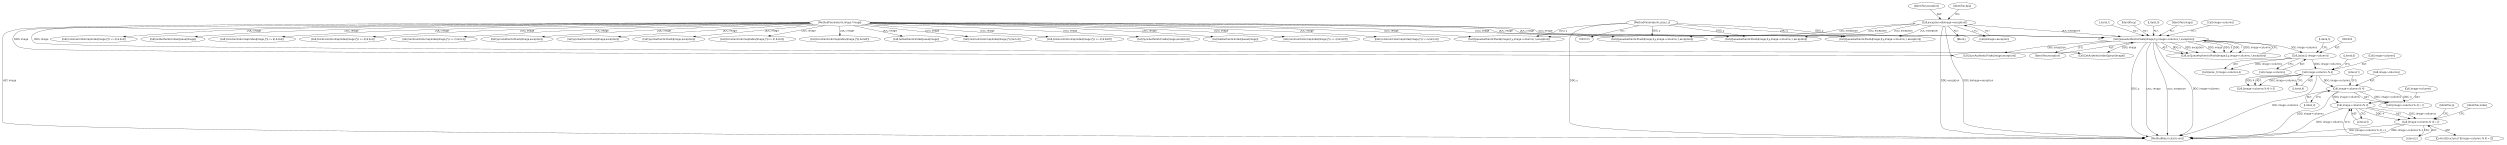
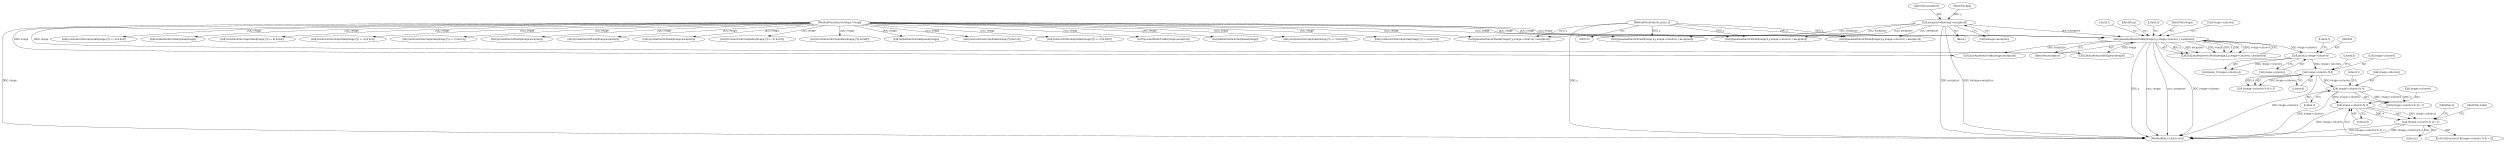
(1958, 14) -> (1958, 14)
(10, 81) -> (10, 81)
